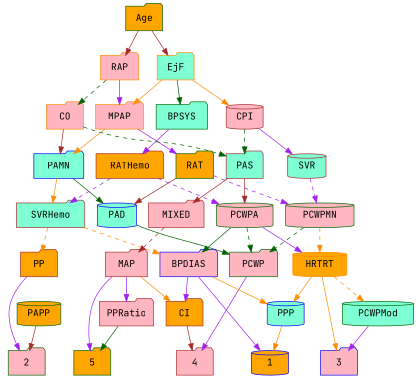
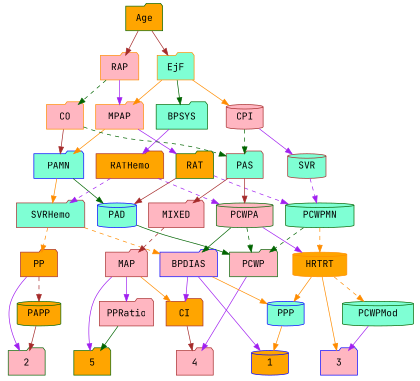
(320, 215) -> (320, 215)
none -> (39, 286)
